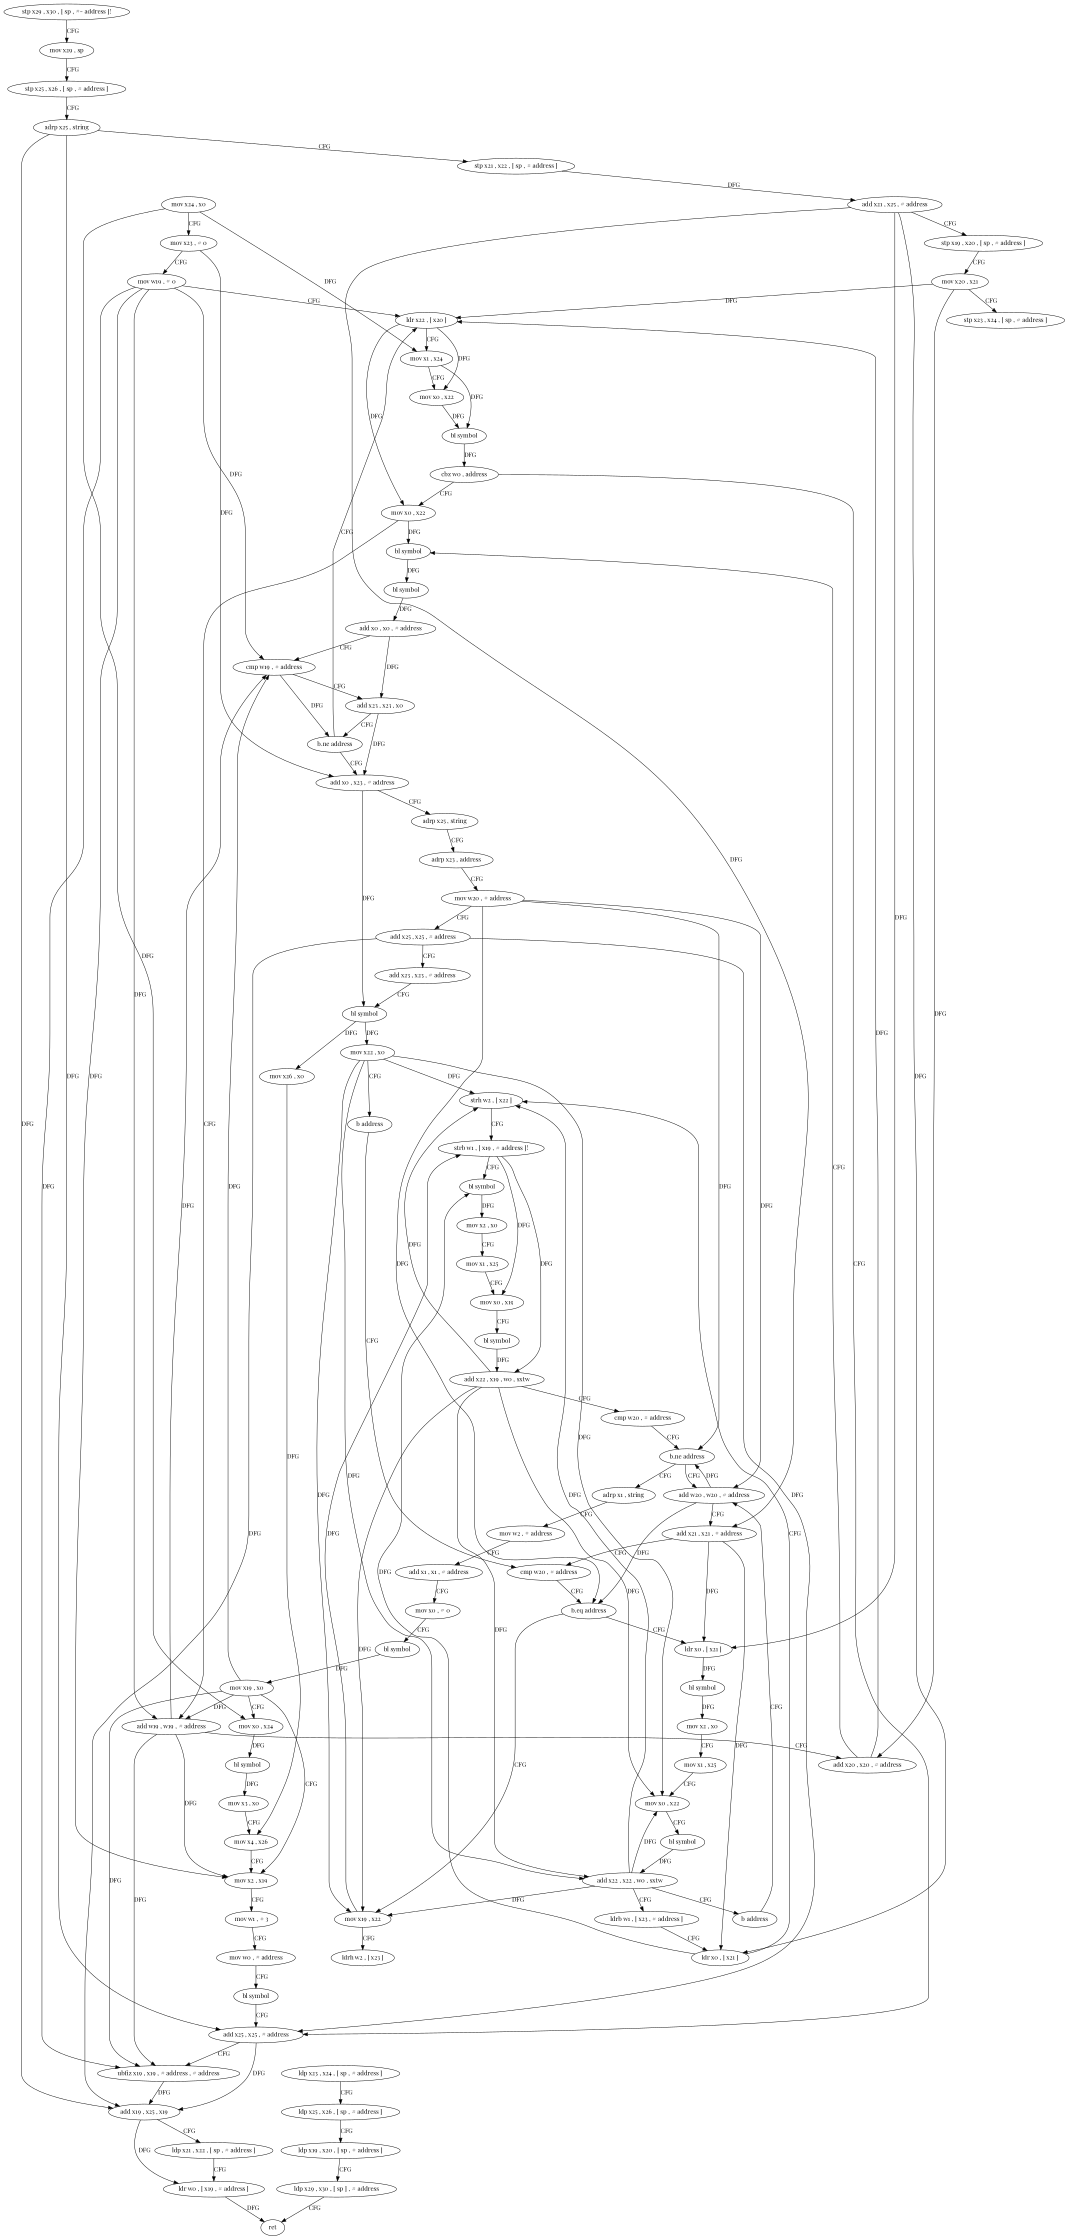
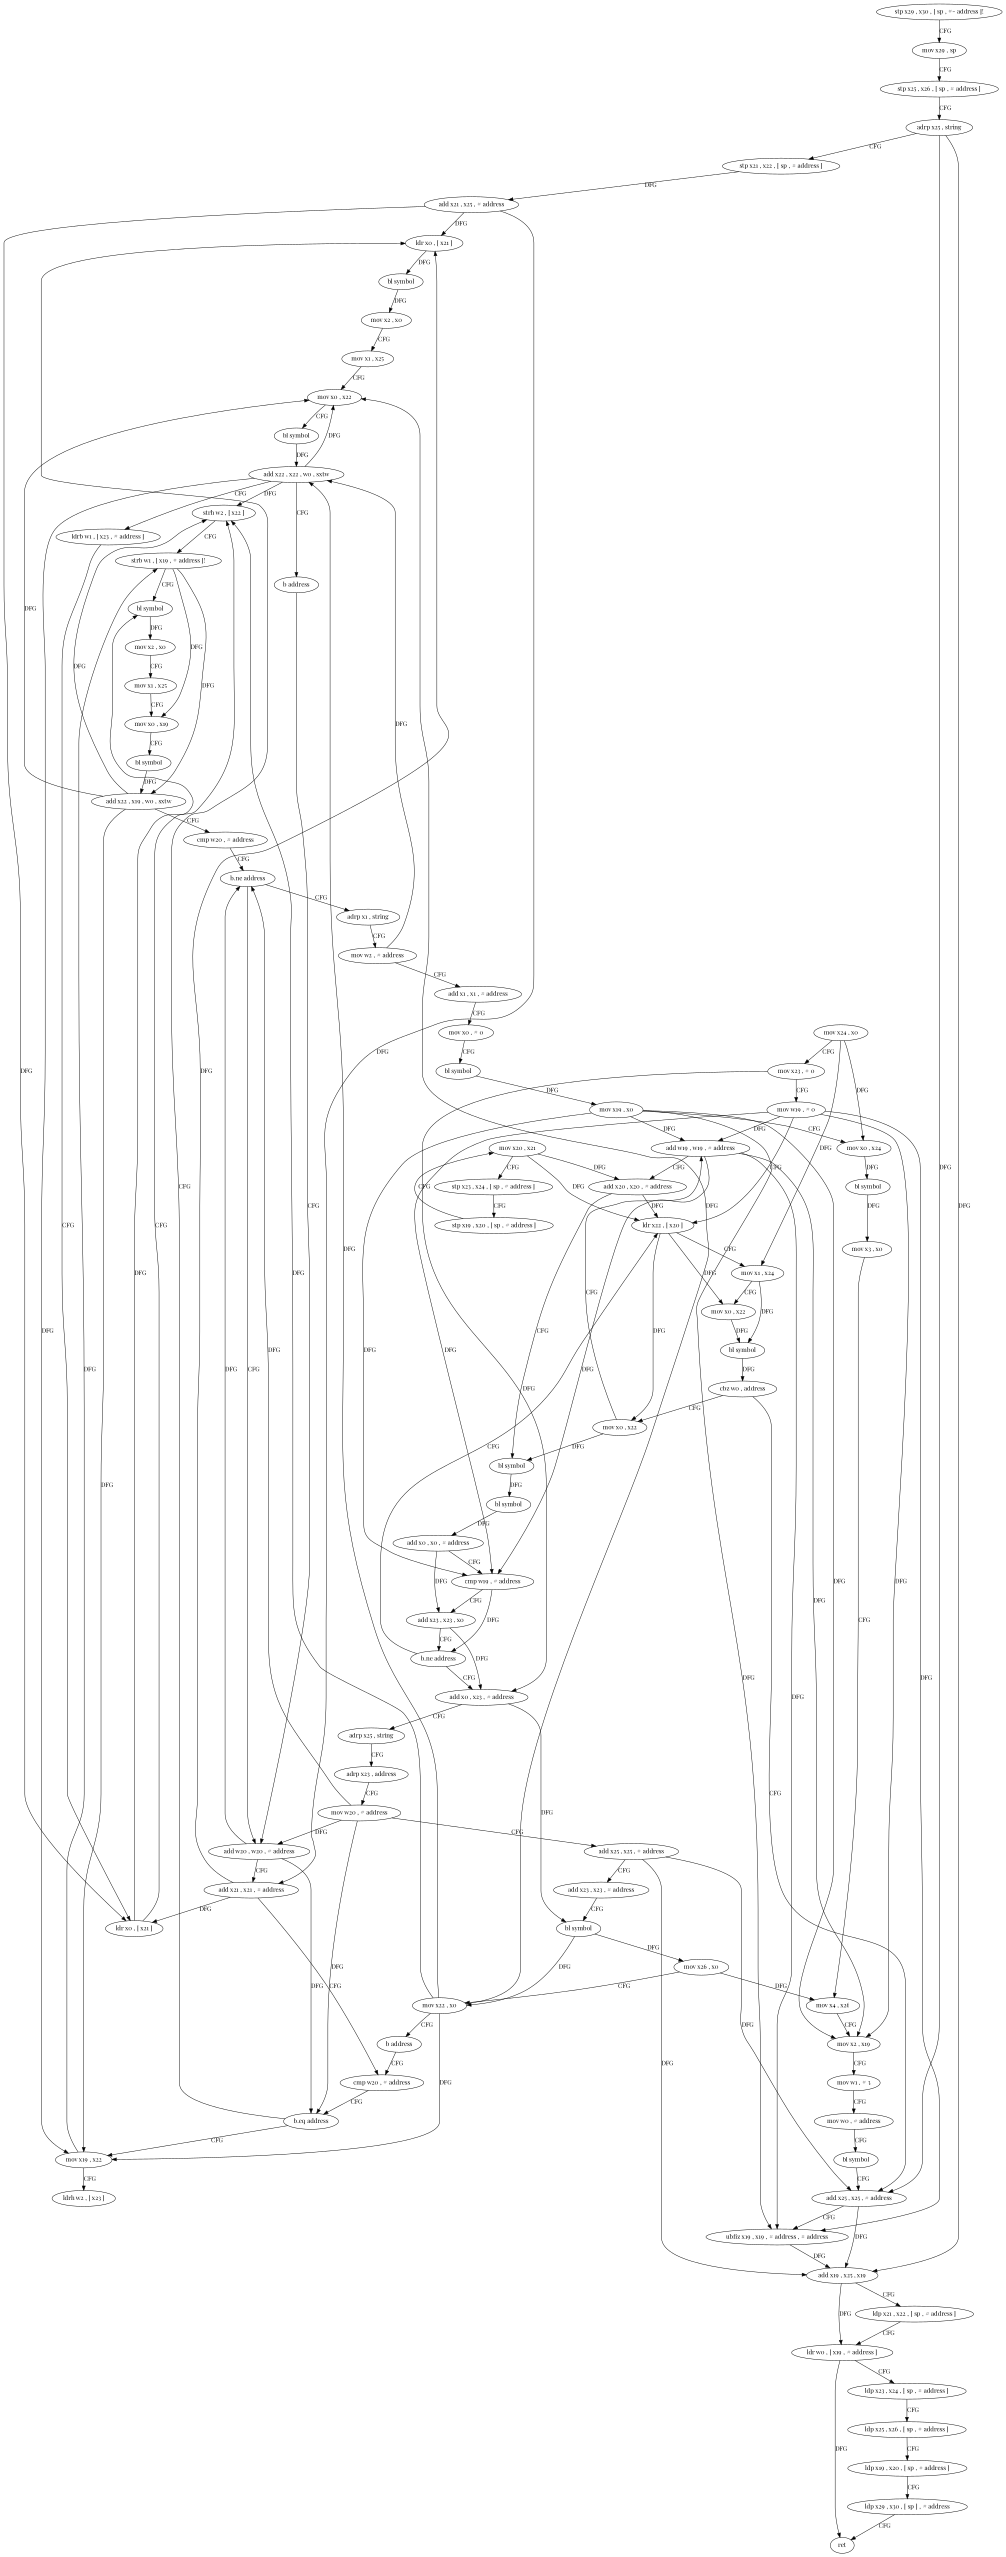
(937, 223) -> (494, 1204)
(495, 1652) -> (395, 698)
(311, 1784) -> (840, 1582)
none -> (575, 1990)
none -> (873, 2371)
